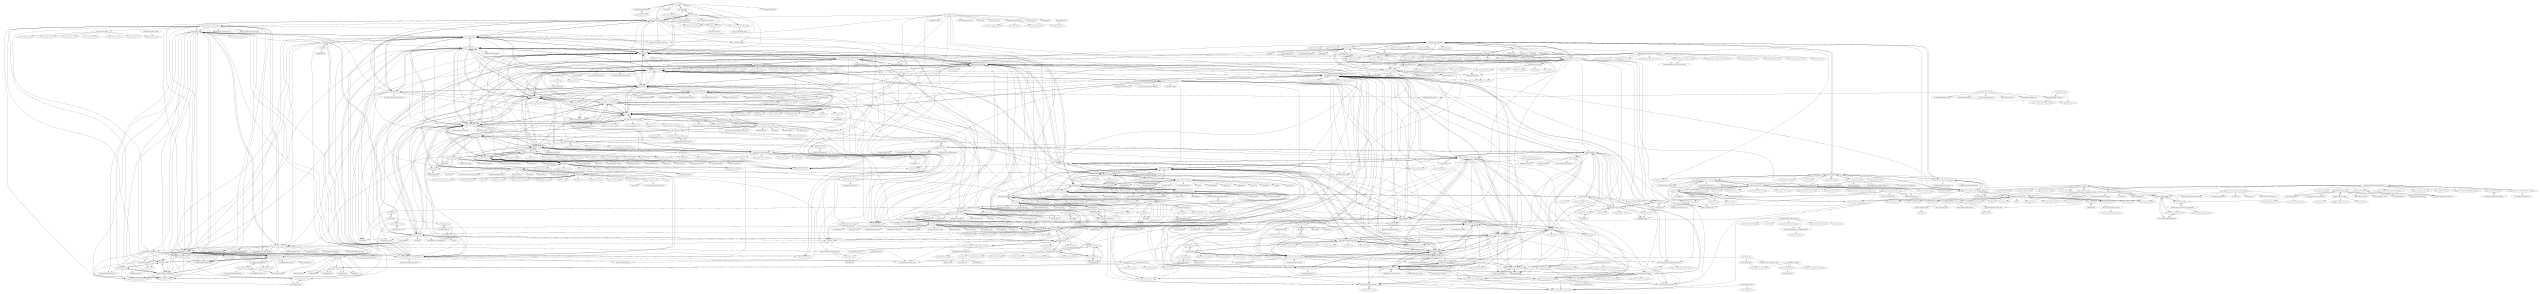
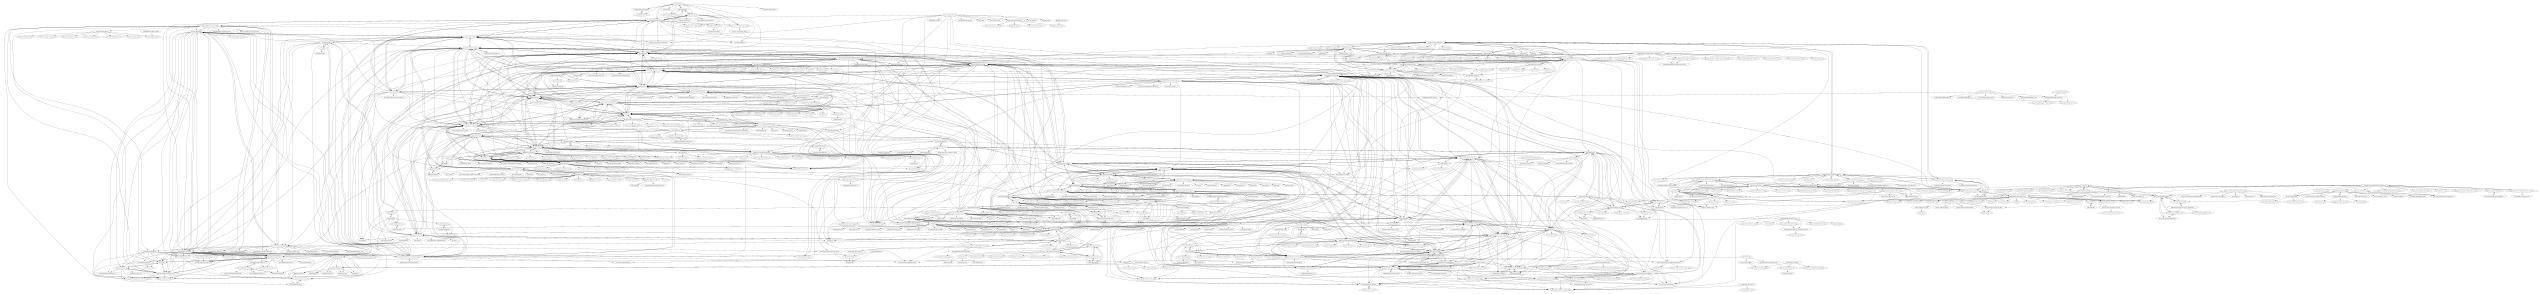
none -> (1598, 218)
